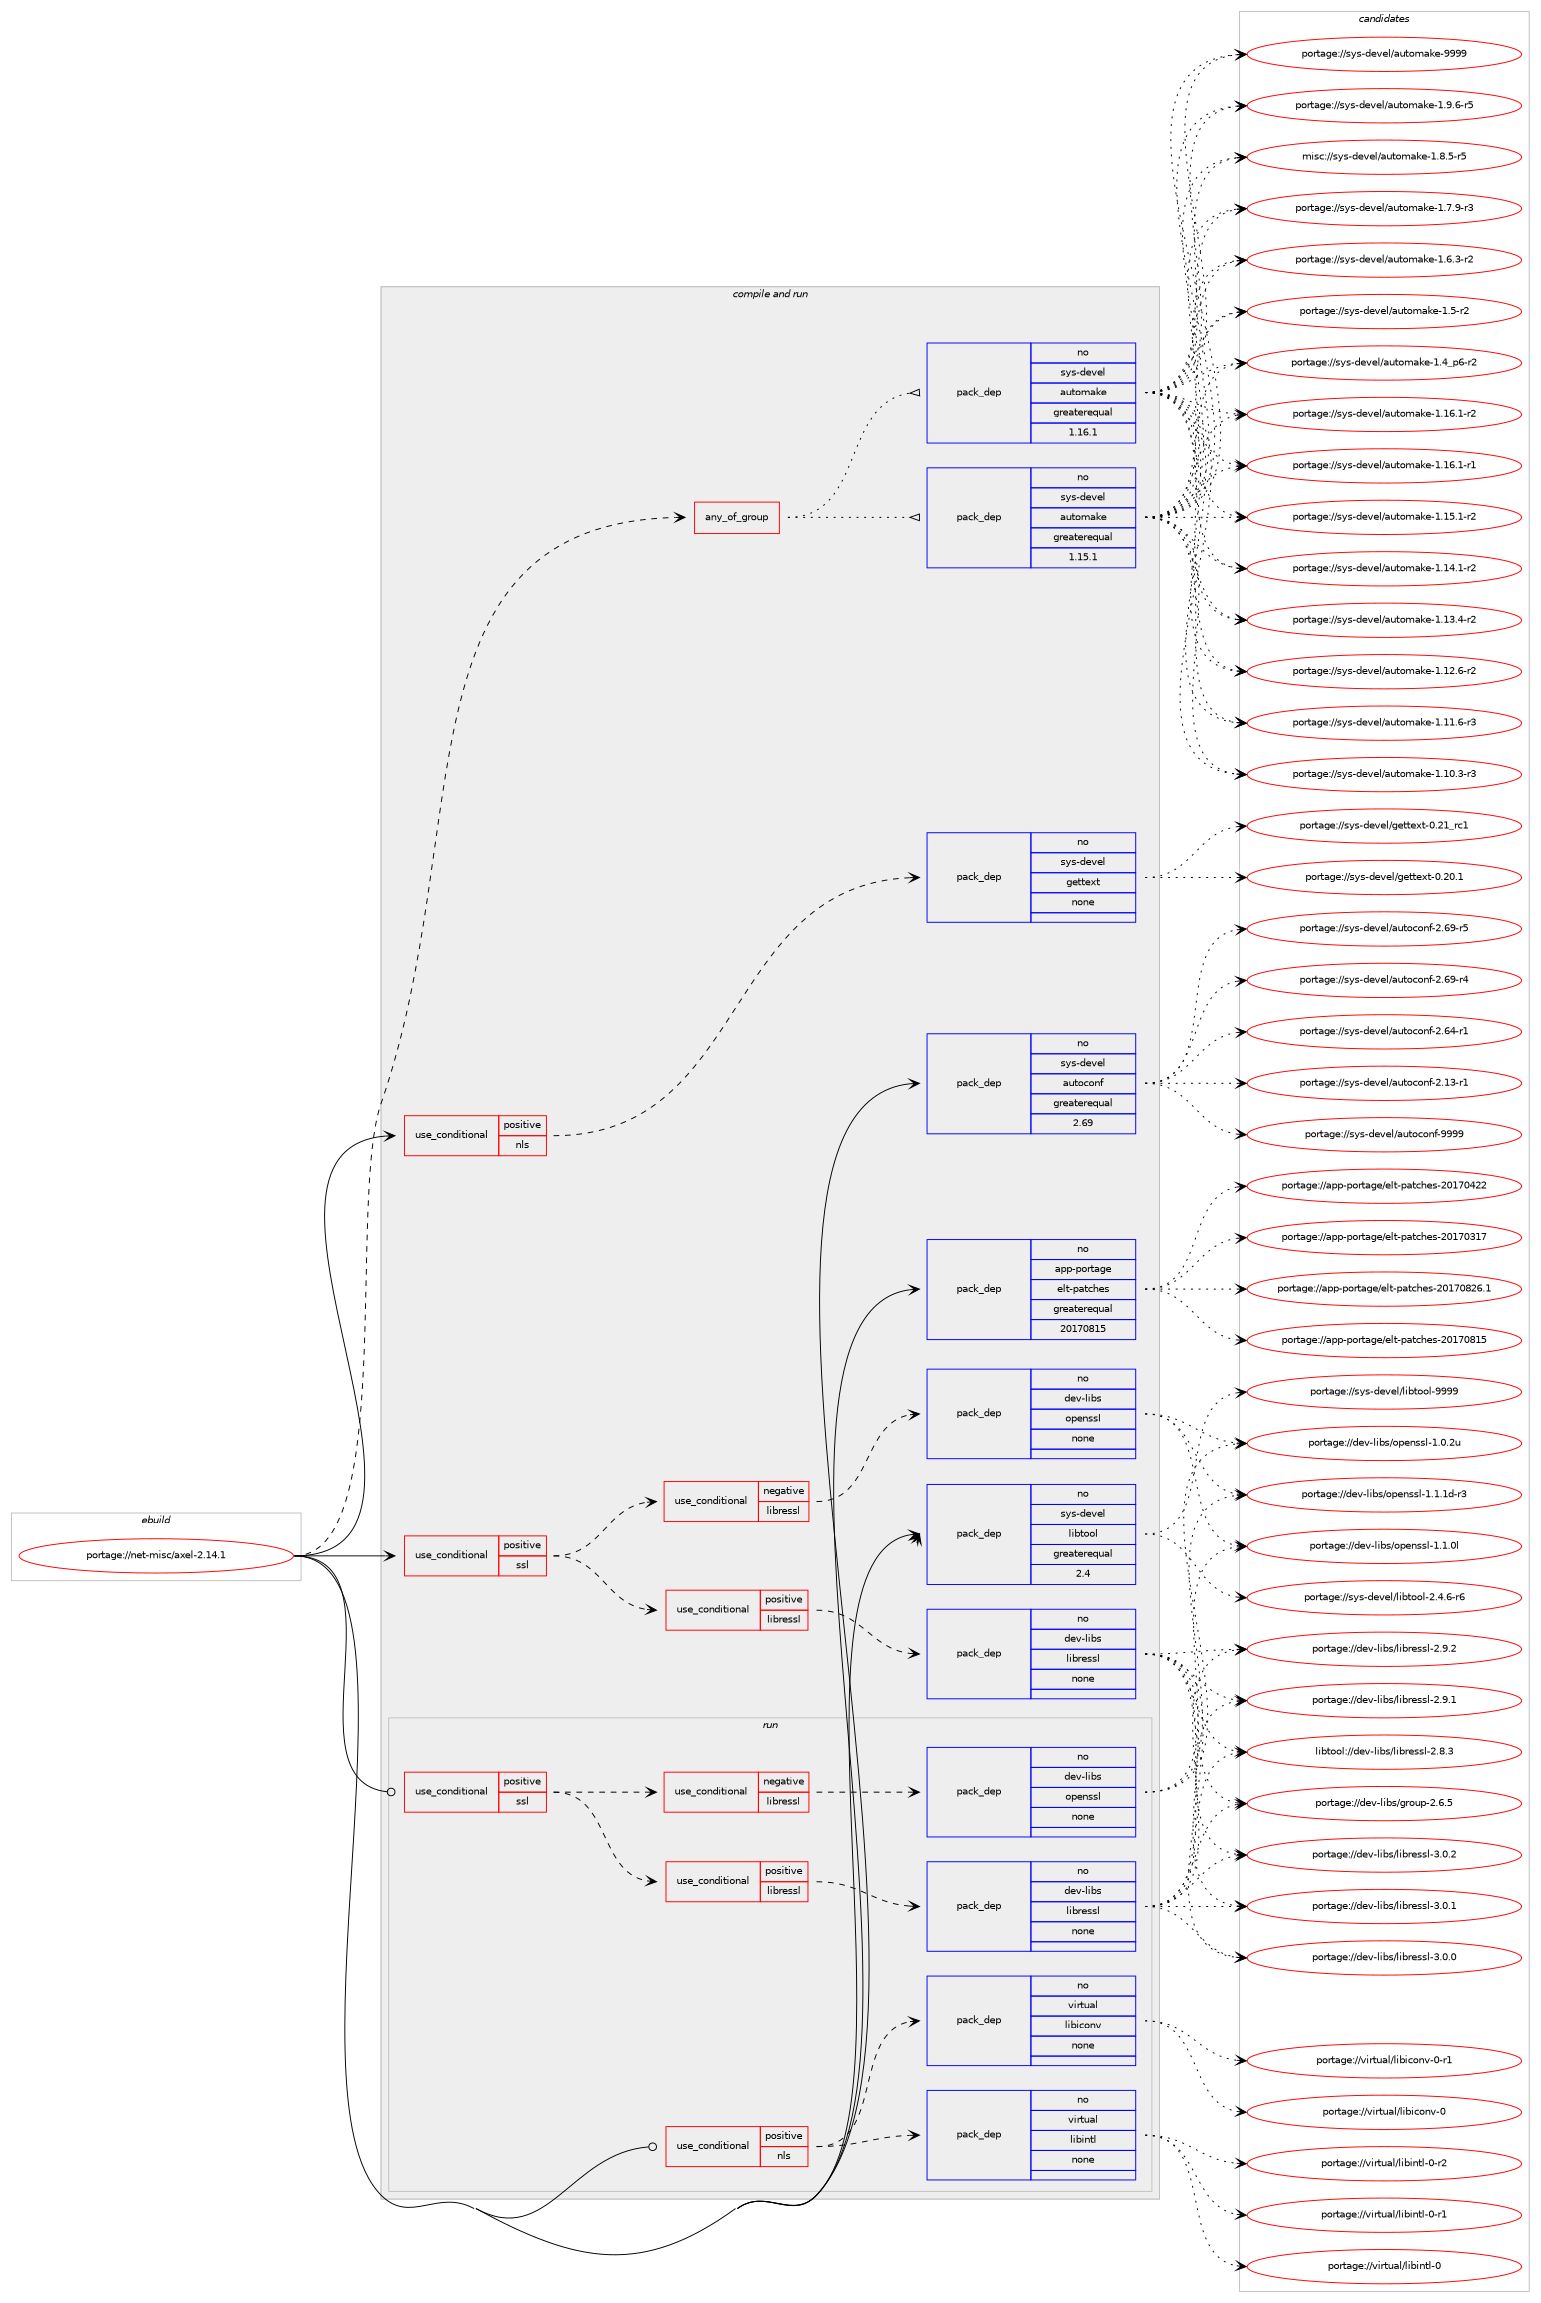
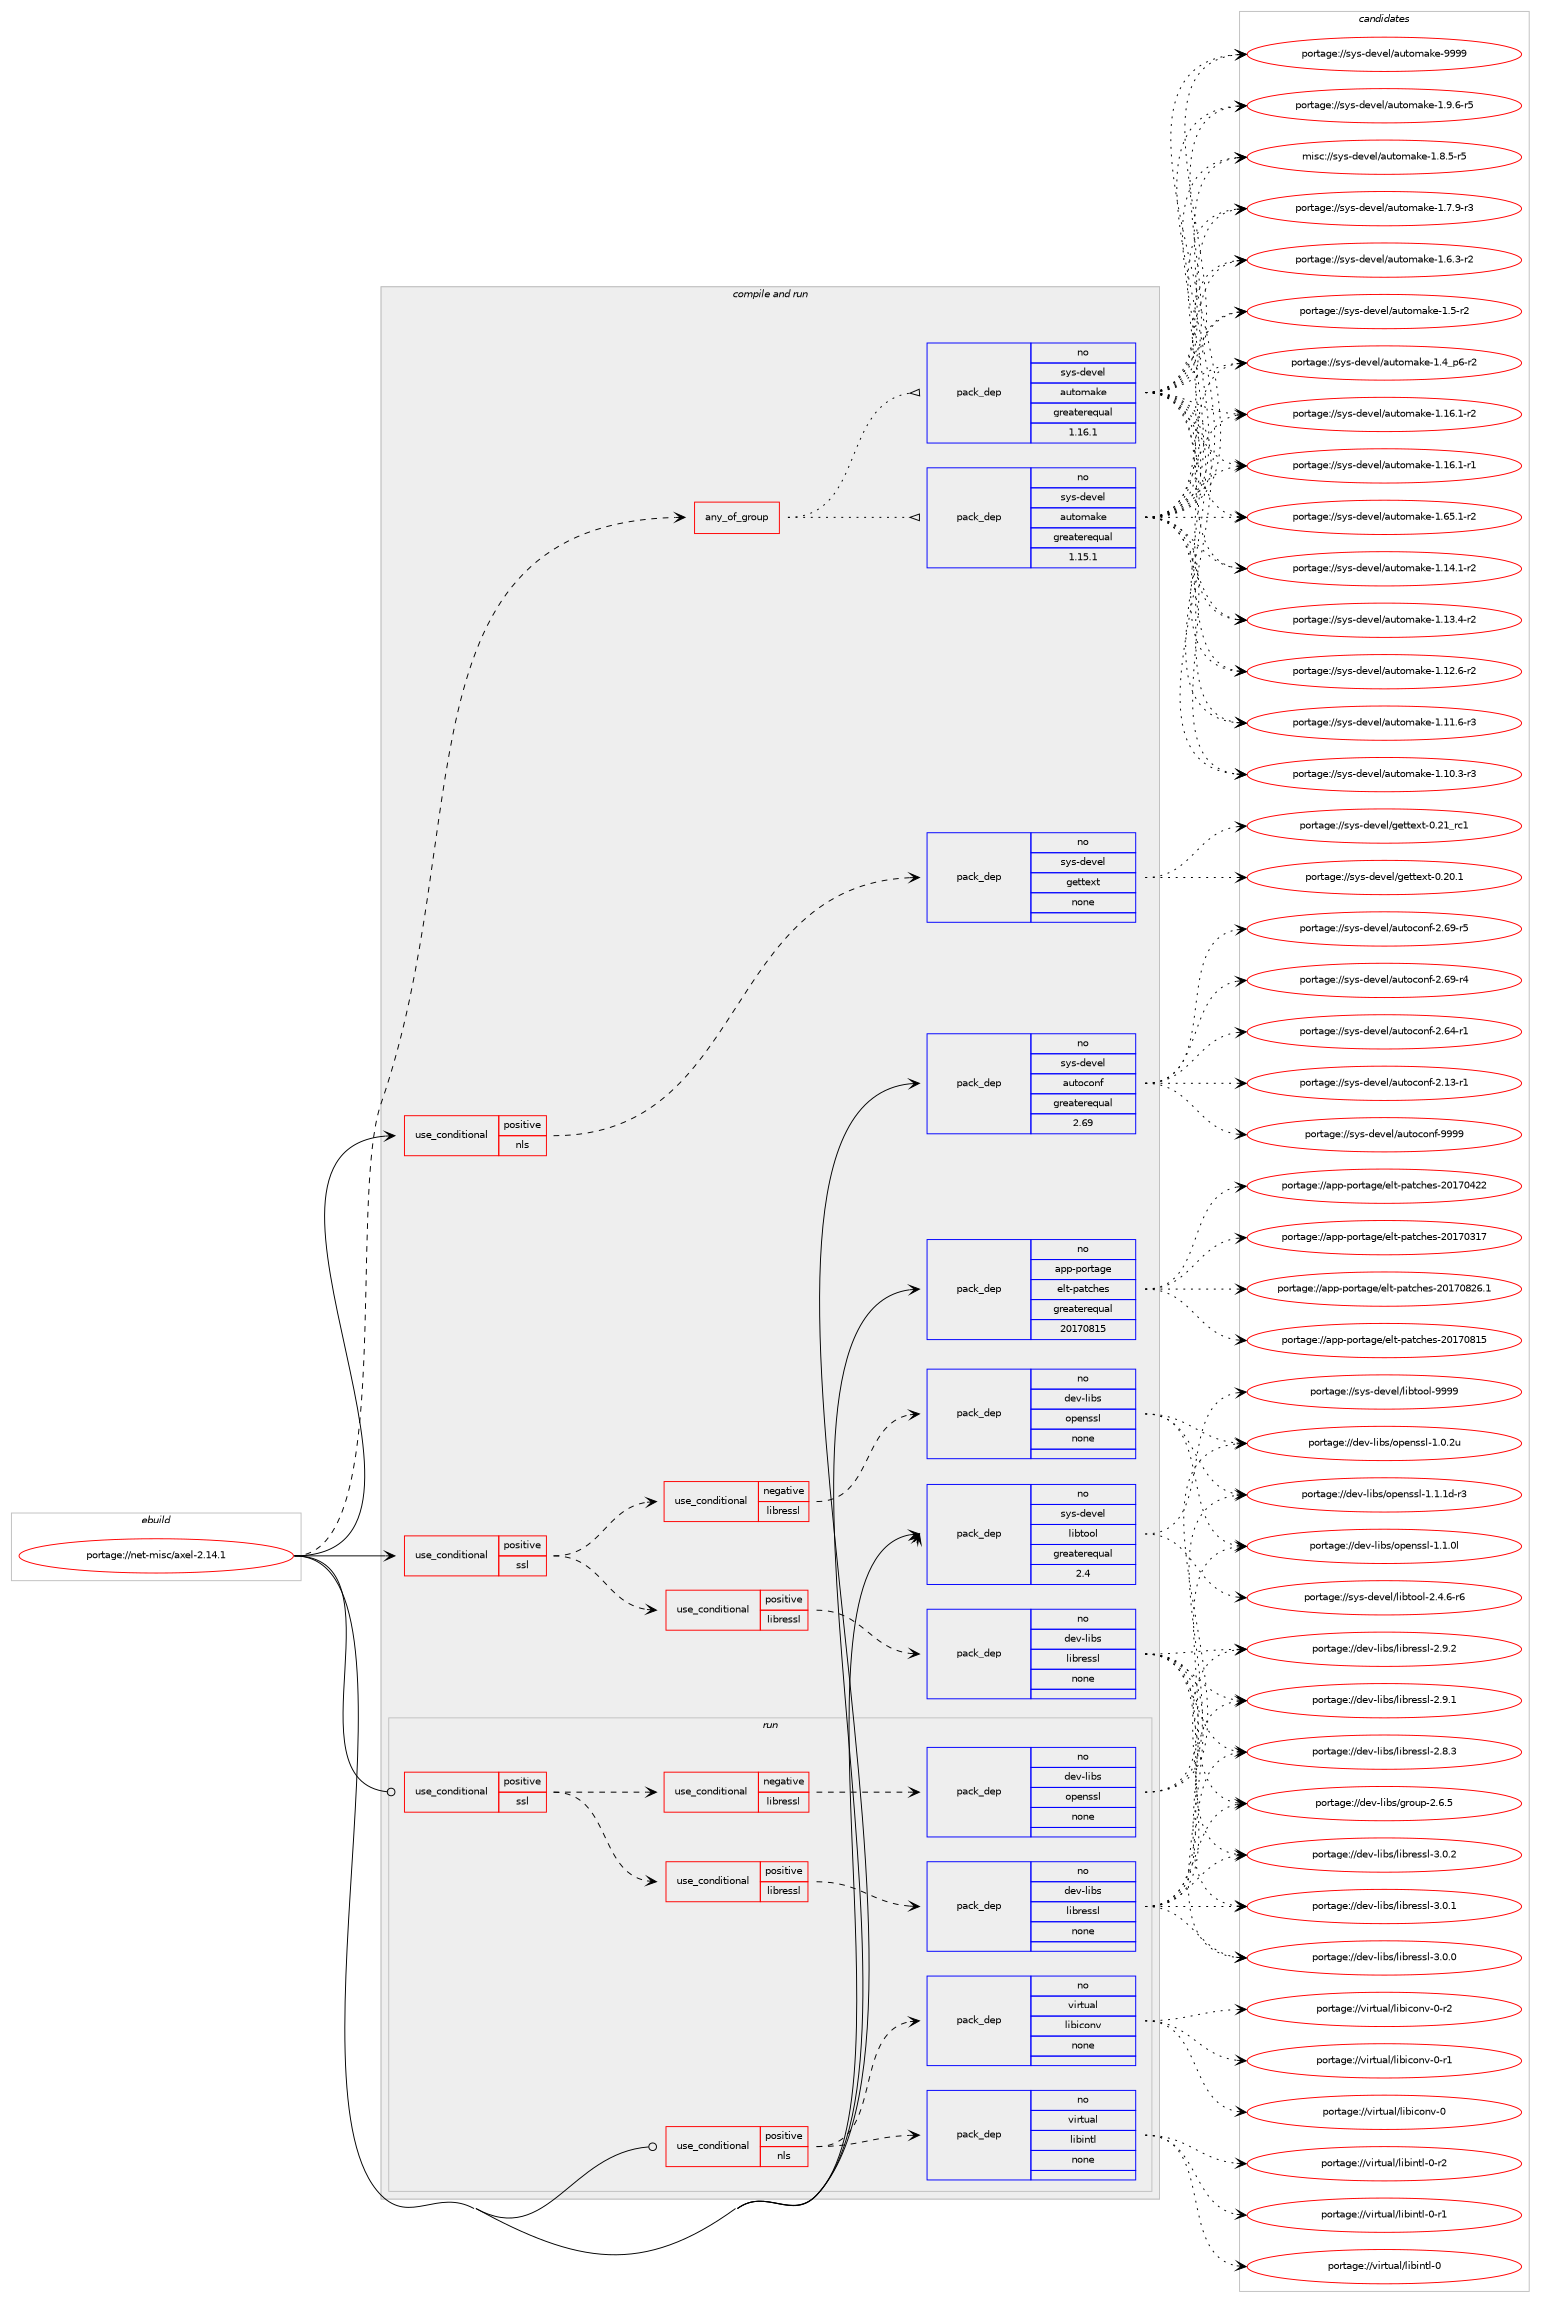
(1384, 517) -> (1384, 517)
(1384, 1752) -> (1384, 1752)
none -> (1384, 2009)
